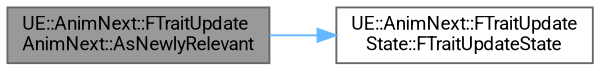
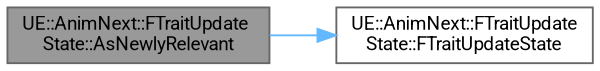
(138, 35) -> (138, 35)
